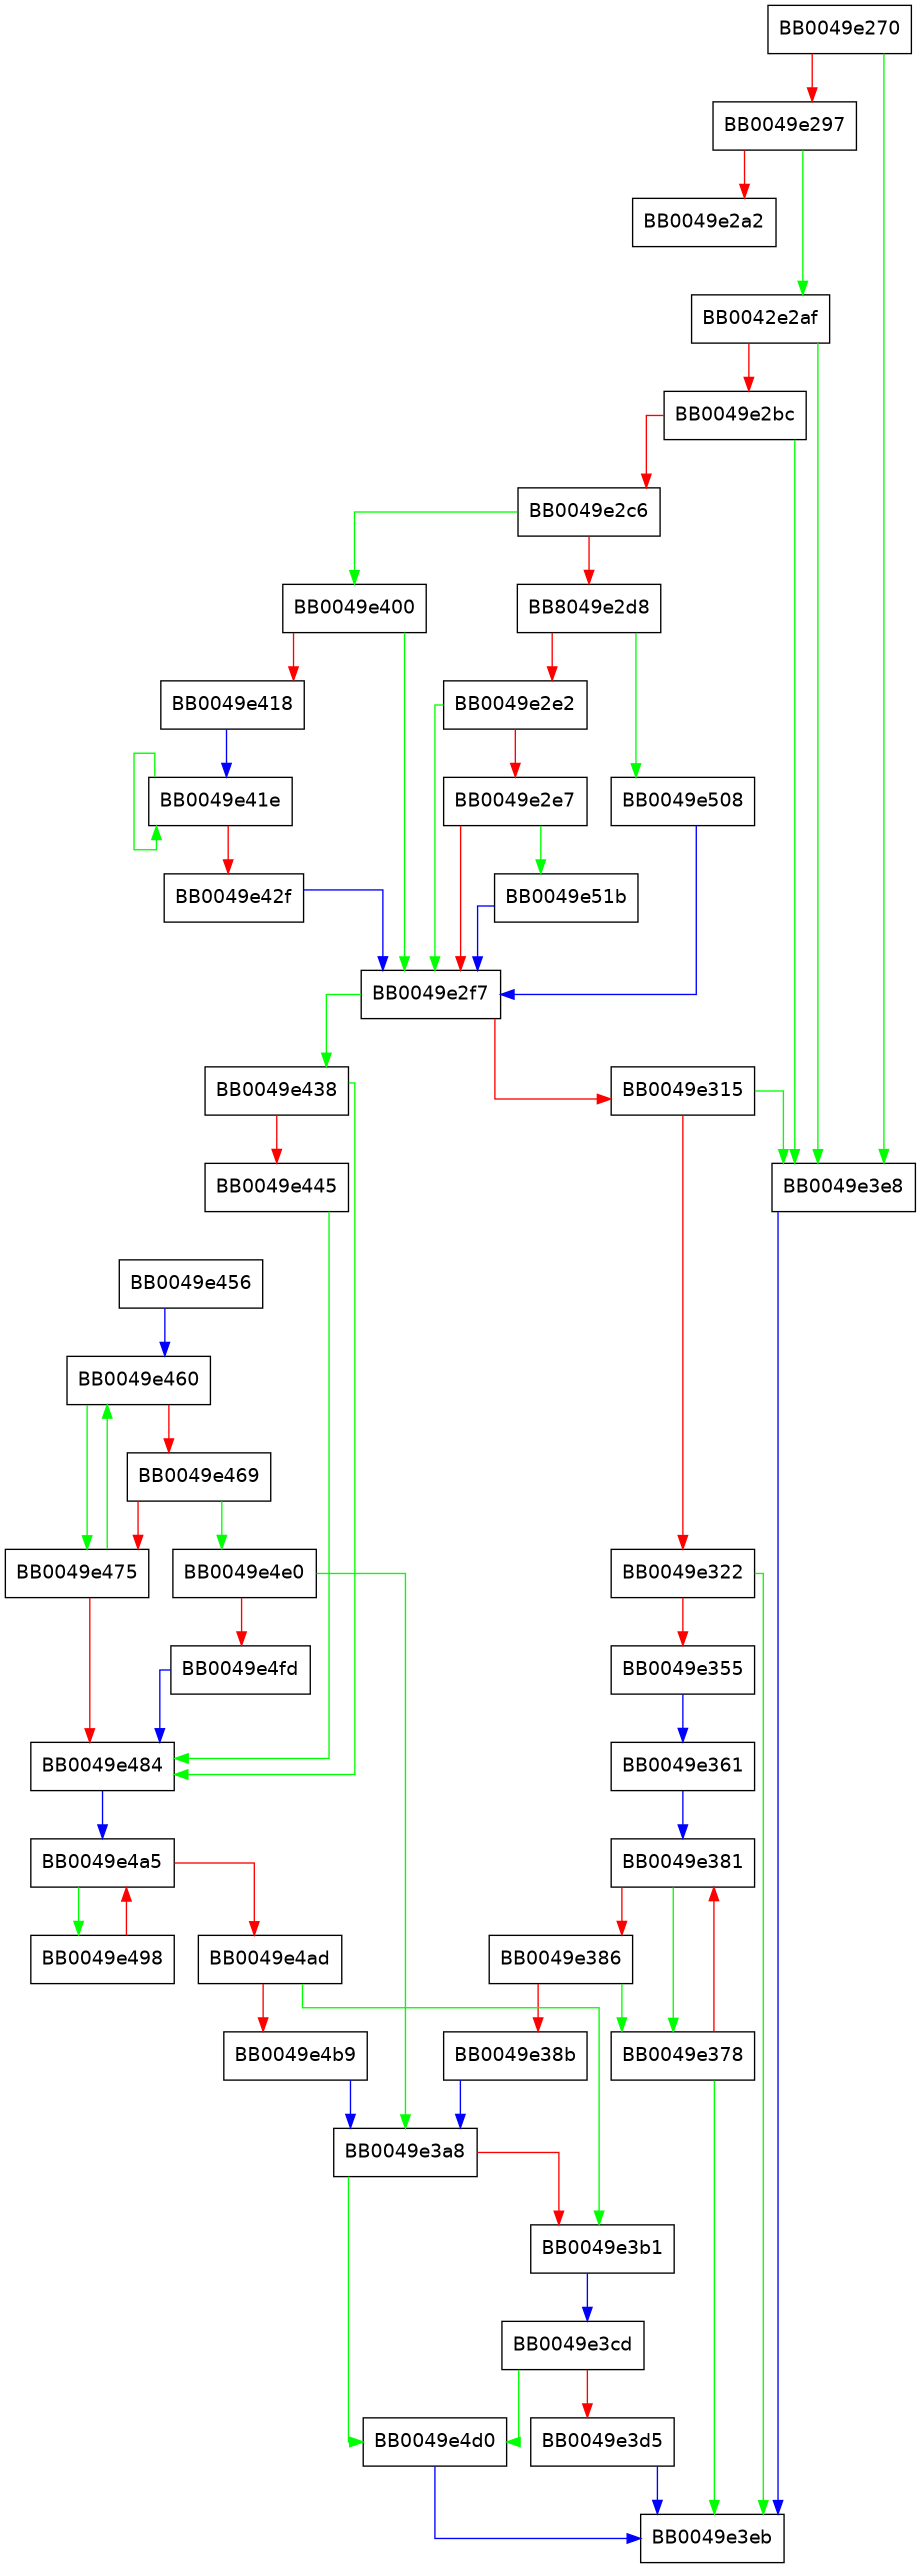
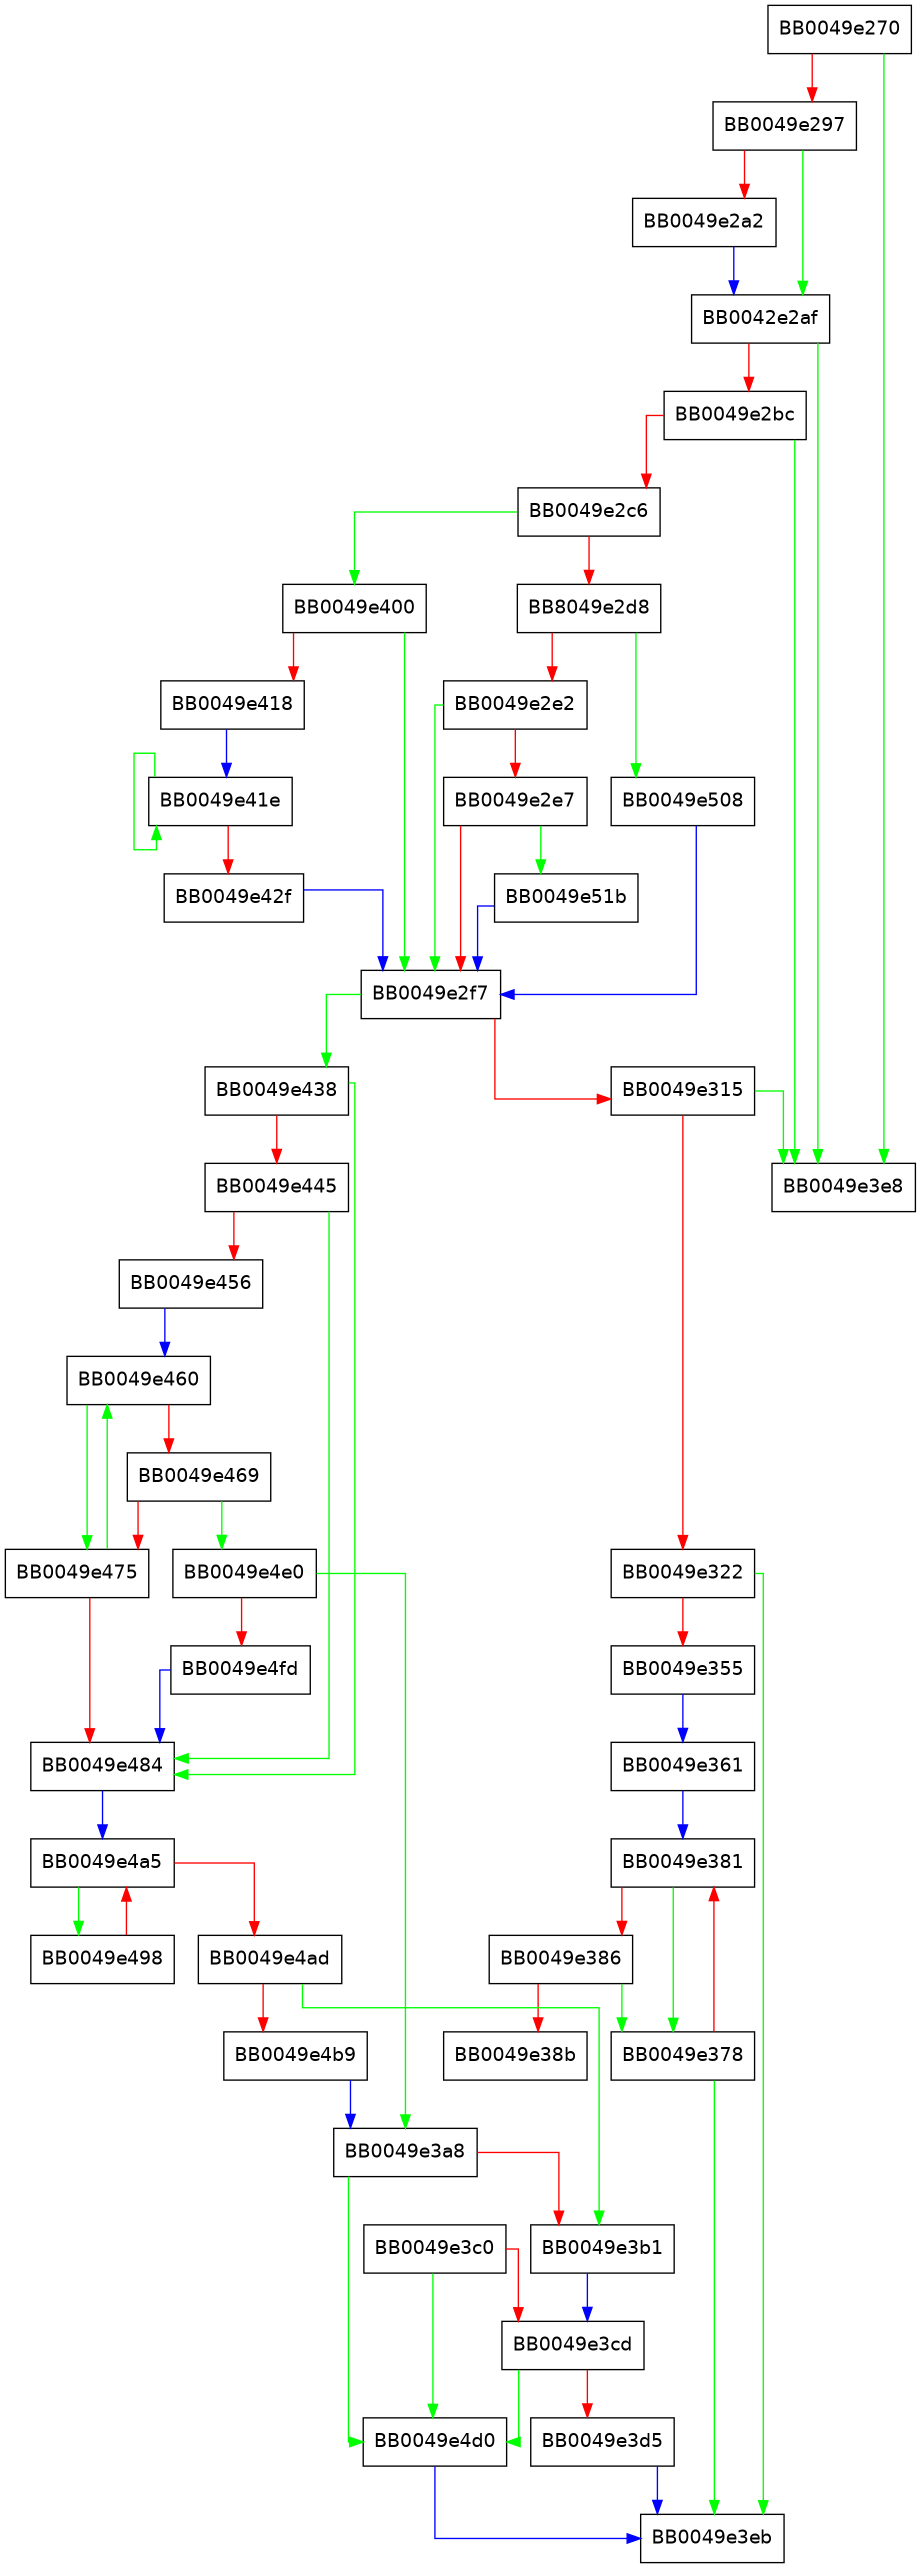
none -> (734, 264)
none -> (234, 1229)
(778, 1856) -> none
(460, 2097) -> none
none -> (435, 2249)
